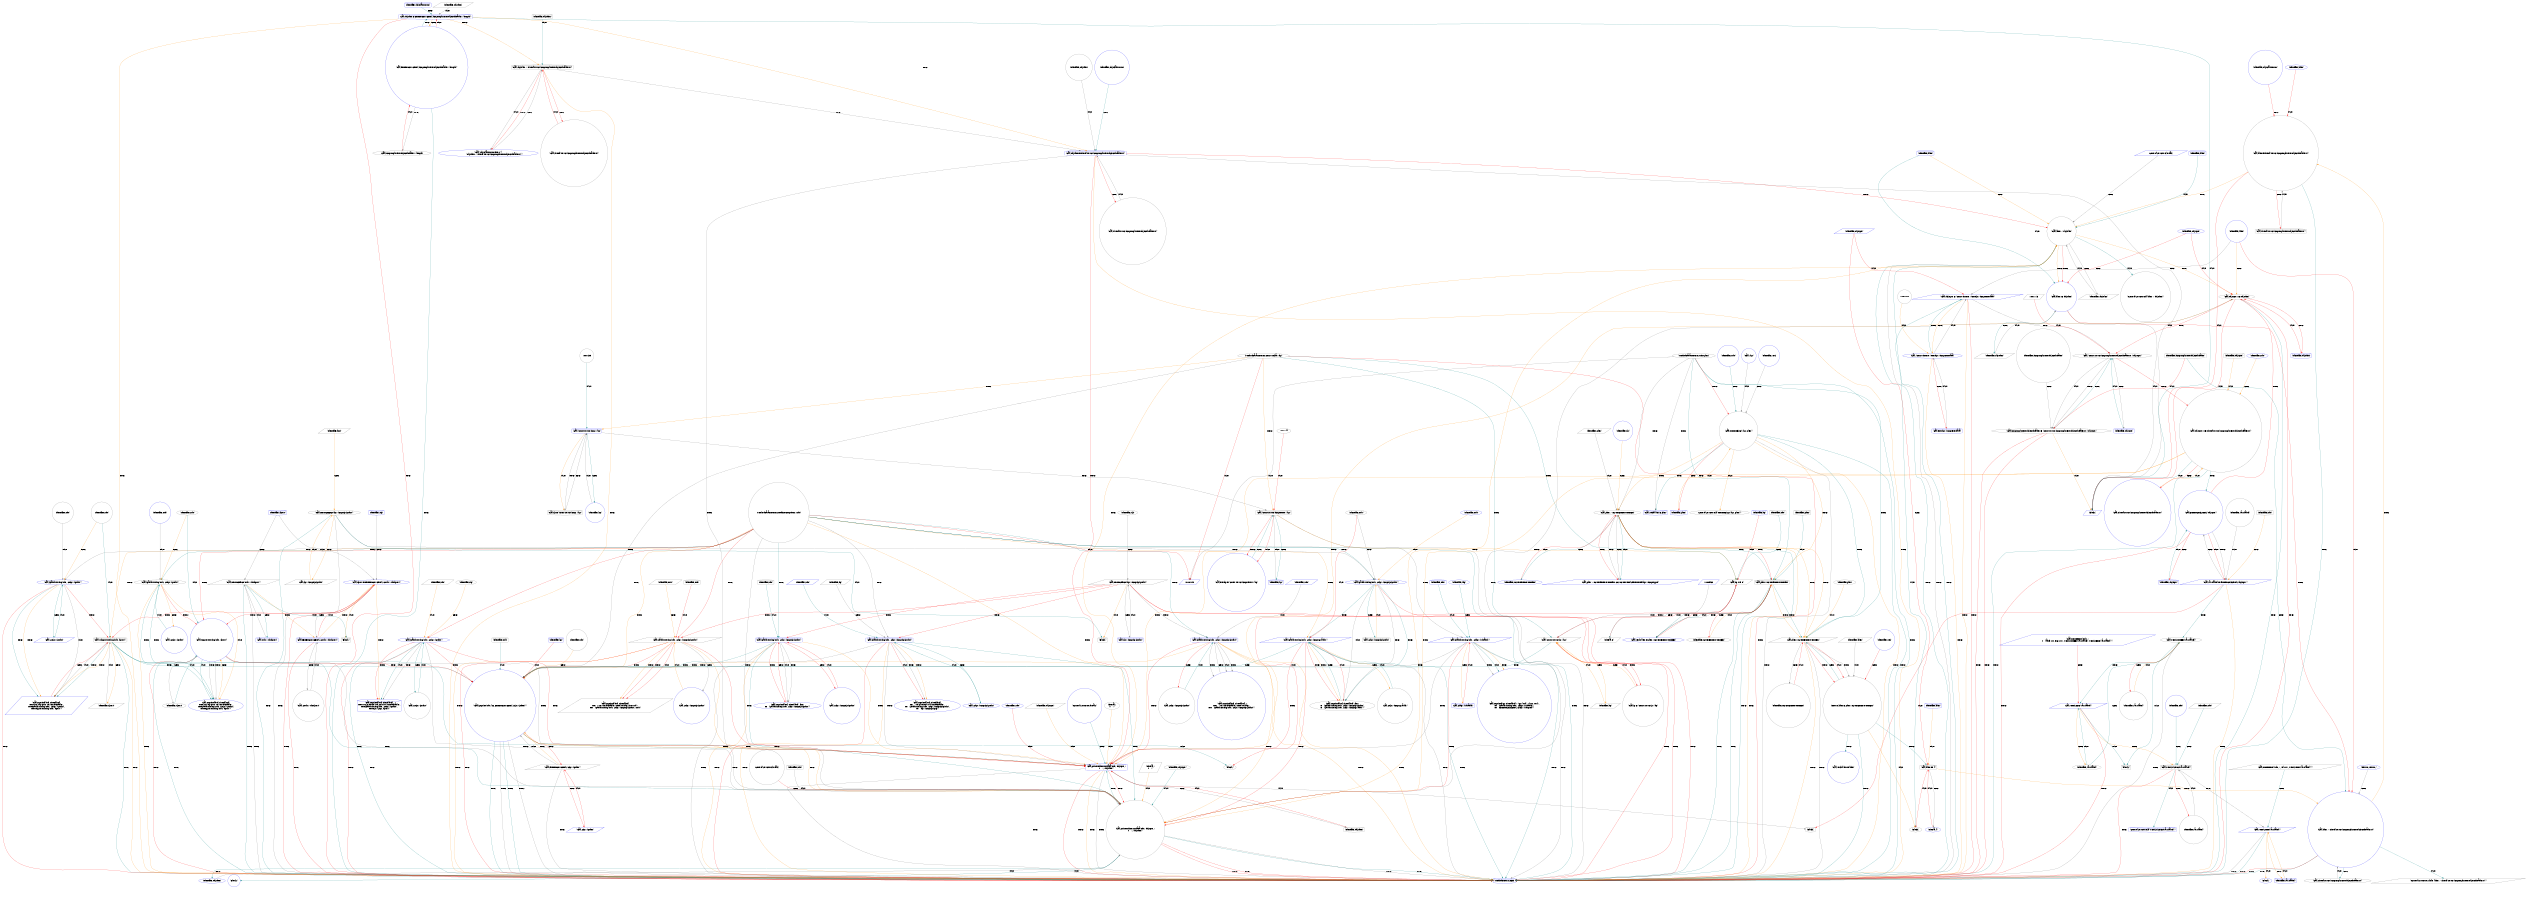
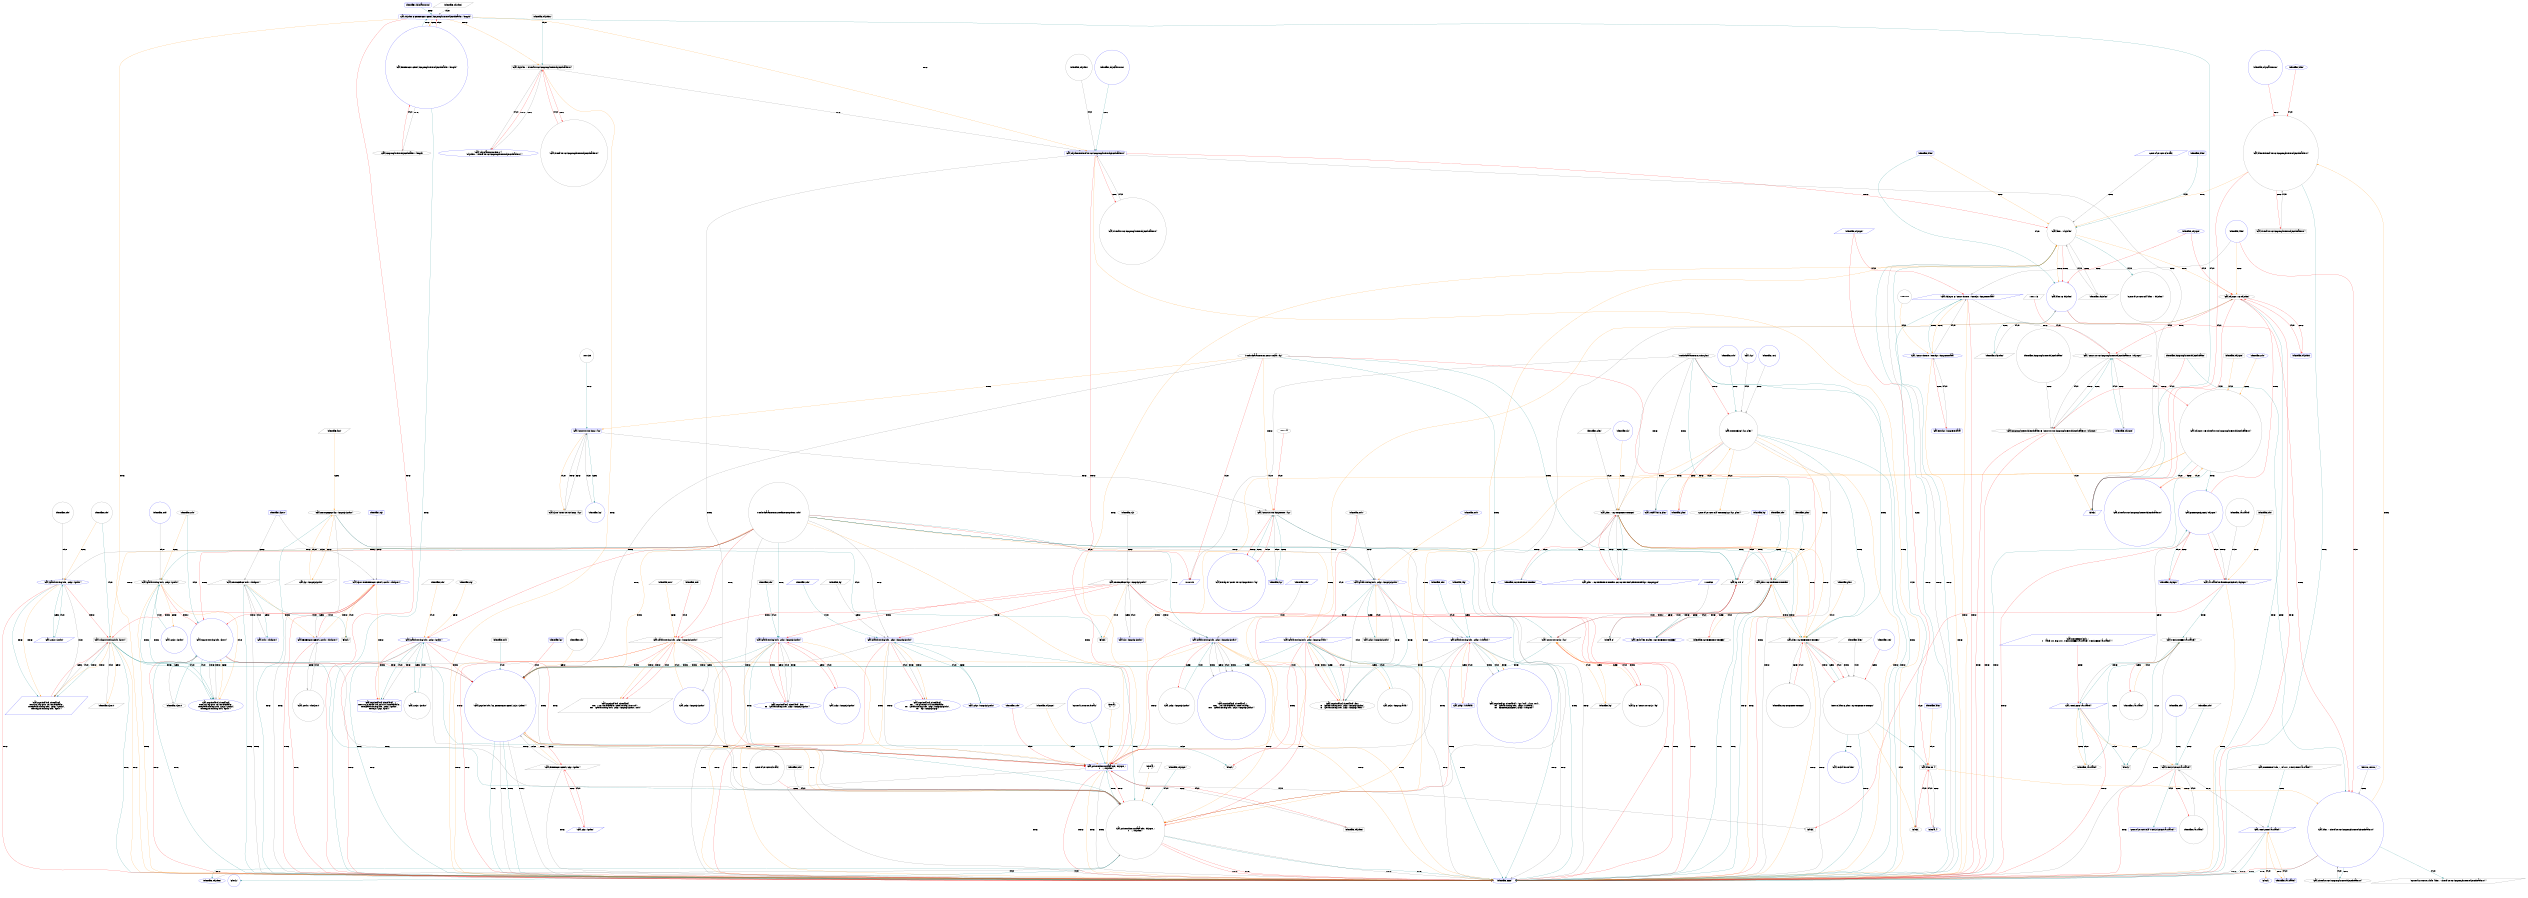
(589, 386) -> (589, 386)
(1510, 550) -> (1510, 550)
(2211, 559) -> (2157, 635)
(1504, 881) -> (1504, 881)
